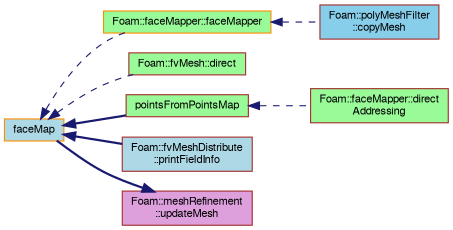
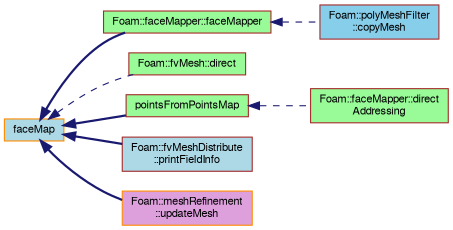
(187, 22) -> (187, 22)
(79, 64) -> (79, 64)
(98, 169) -> (82, 179)
(187, 208) -> (187, 208)
